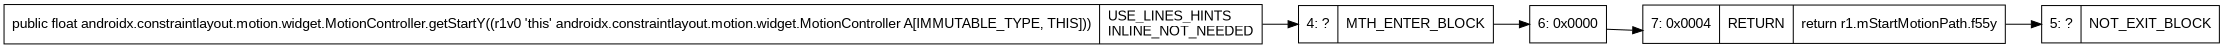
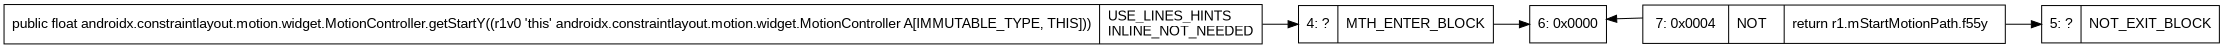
(1756, 24) -> (1752, 24)
(1619, 30) -> (1630, 18)
